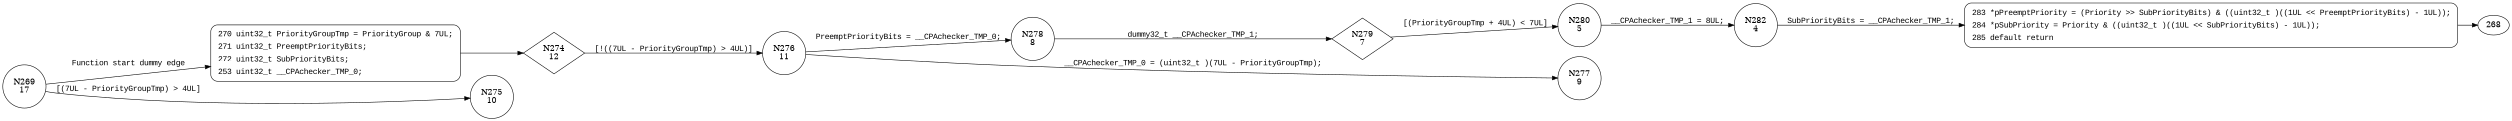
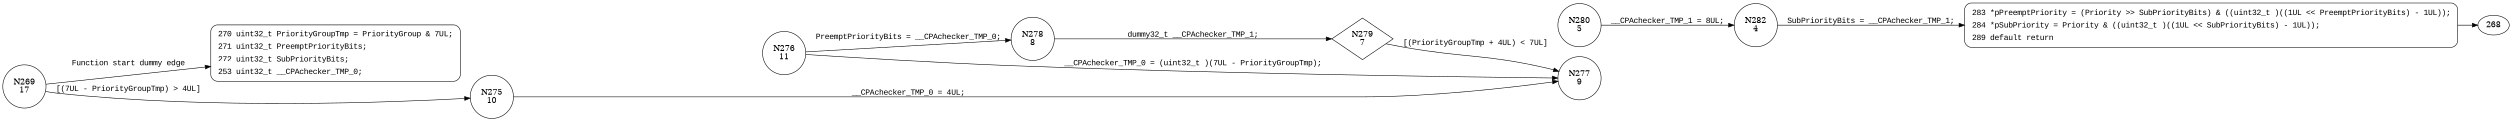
(1471, 32) -> (1470, 56)
(1979, 38) -> (1979, 38)
(554, 53) -> none
none -> (1033, 97)
